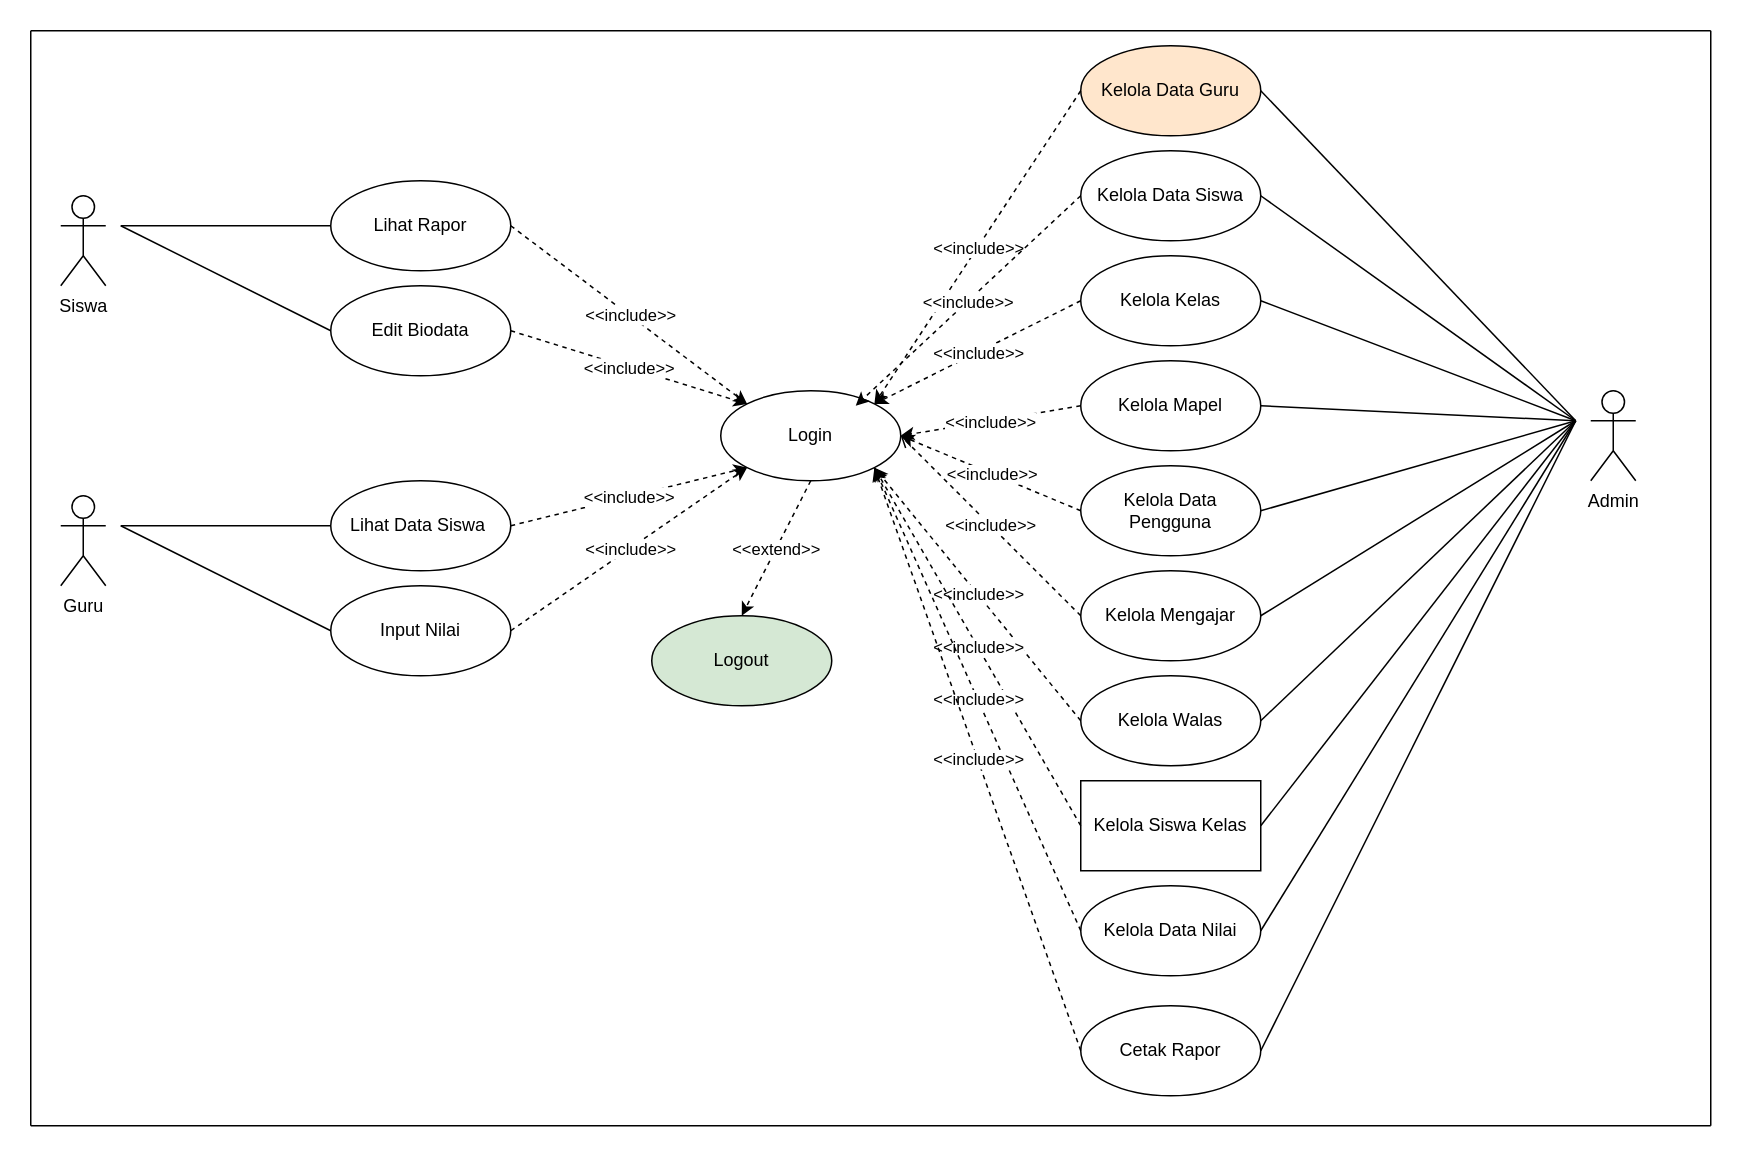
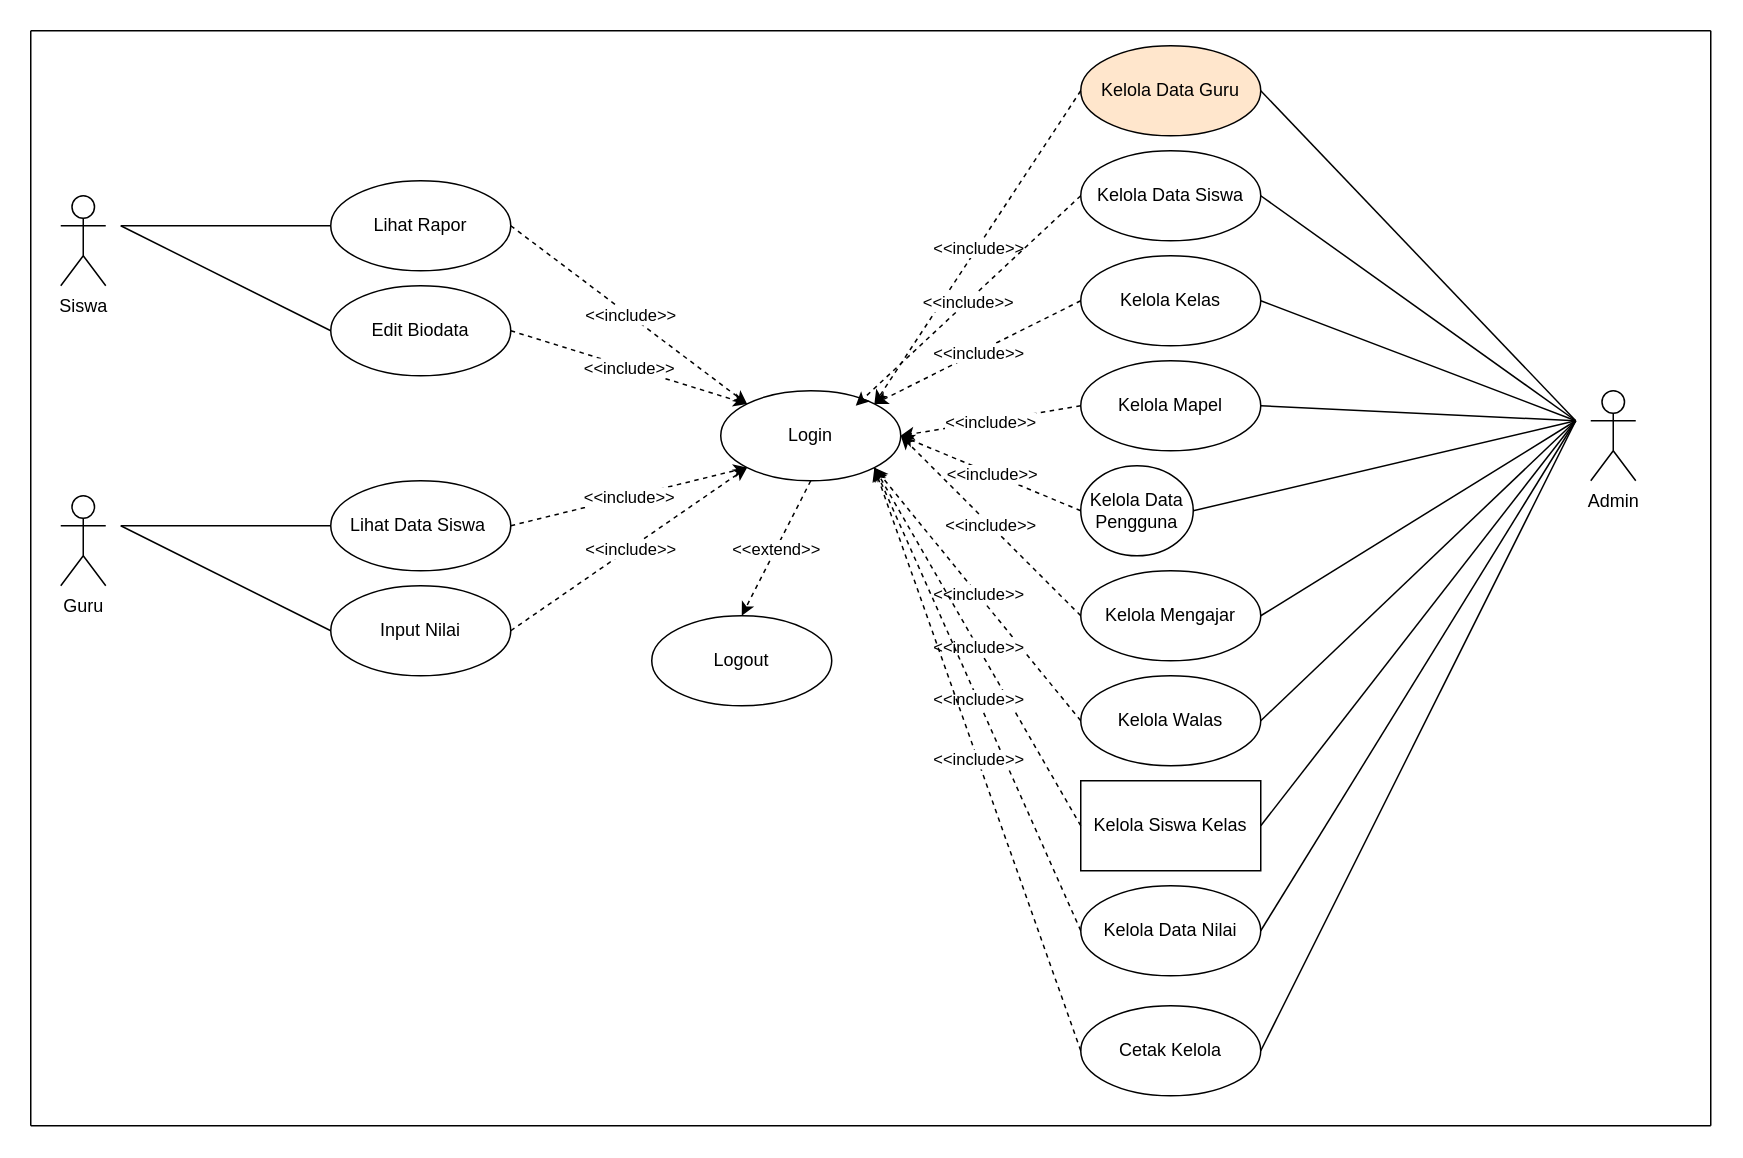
(907, 442) -> (908, 443)
(1171, 511) -> (1137, 511)
(742, 661) -> (742, 661)
(1171, 1051) -> (1171, 1051)
